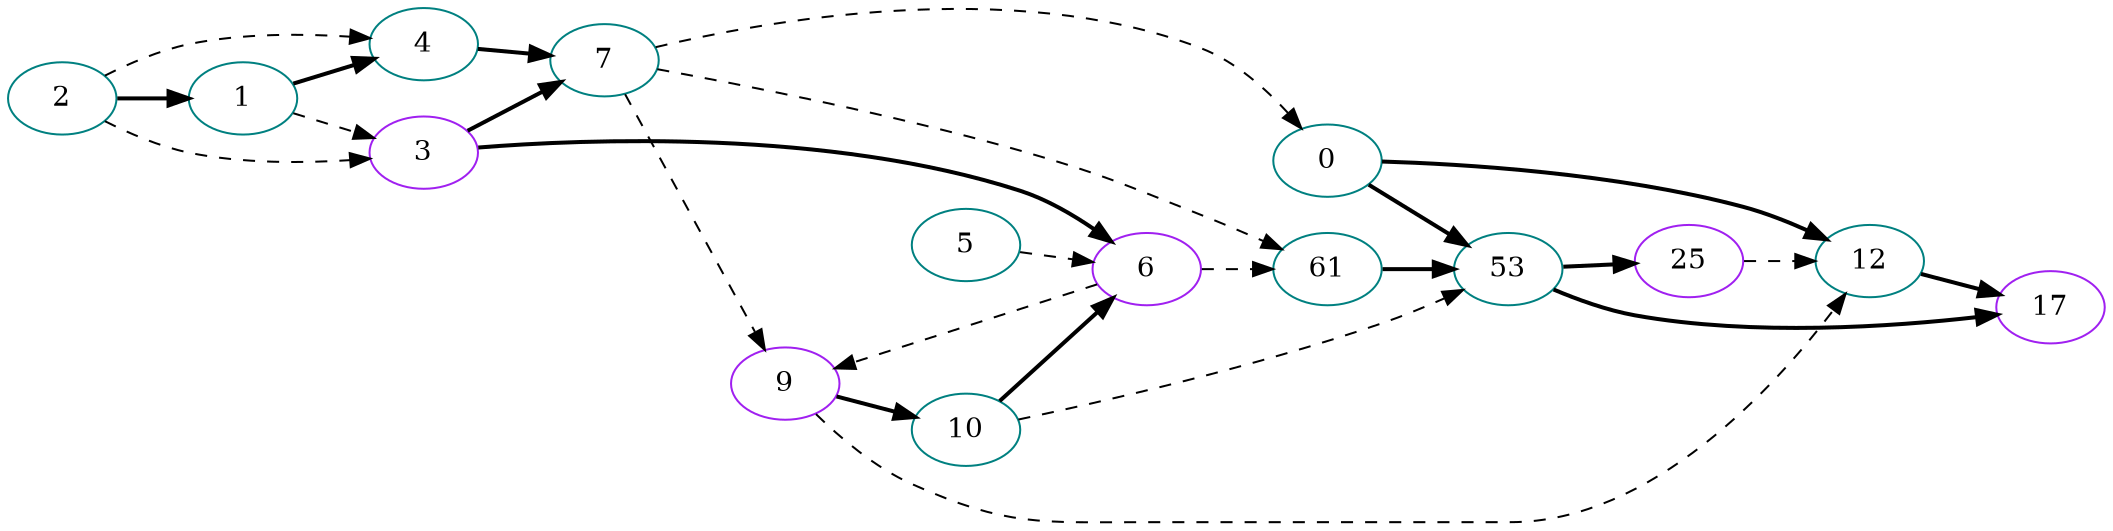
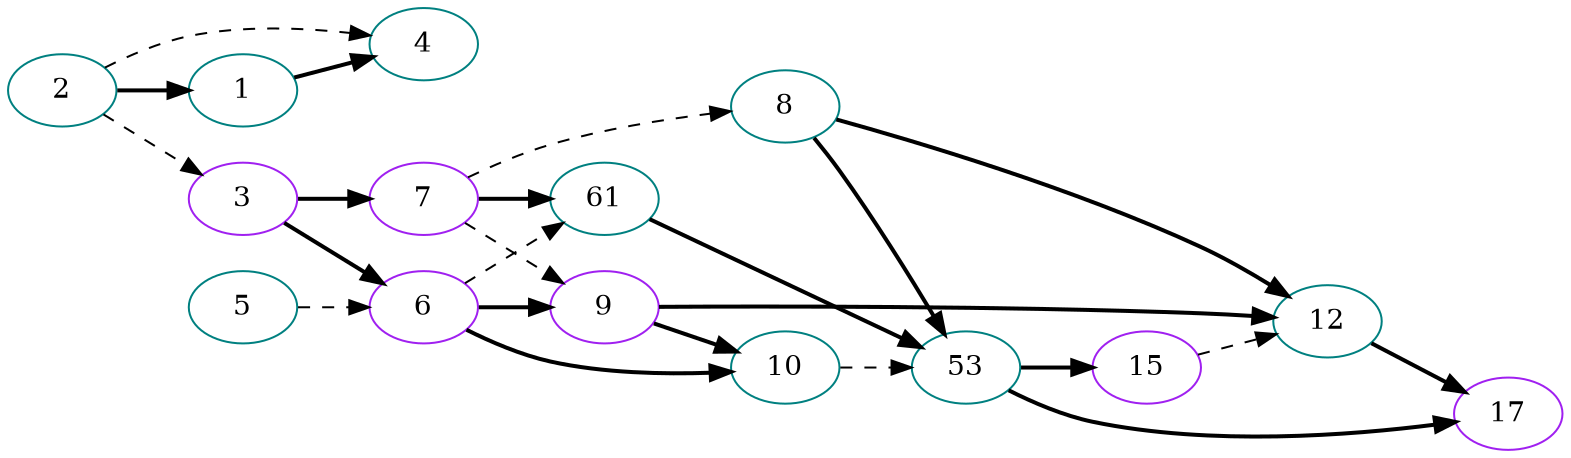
(504, 51) -> none
(605, 60) -> (424, 199)
(324, 123) -> none
(966, 136) -> (504, 199)
(1328, 161) -> (785, 106)
(1689, 261) -> (1147, 368)
(976, 323) -> (504, 307)
(1049, 357) -> (585, 368)
(1348, 522) -> (956, 308)
